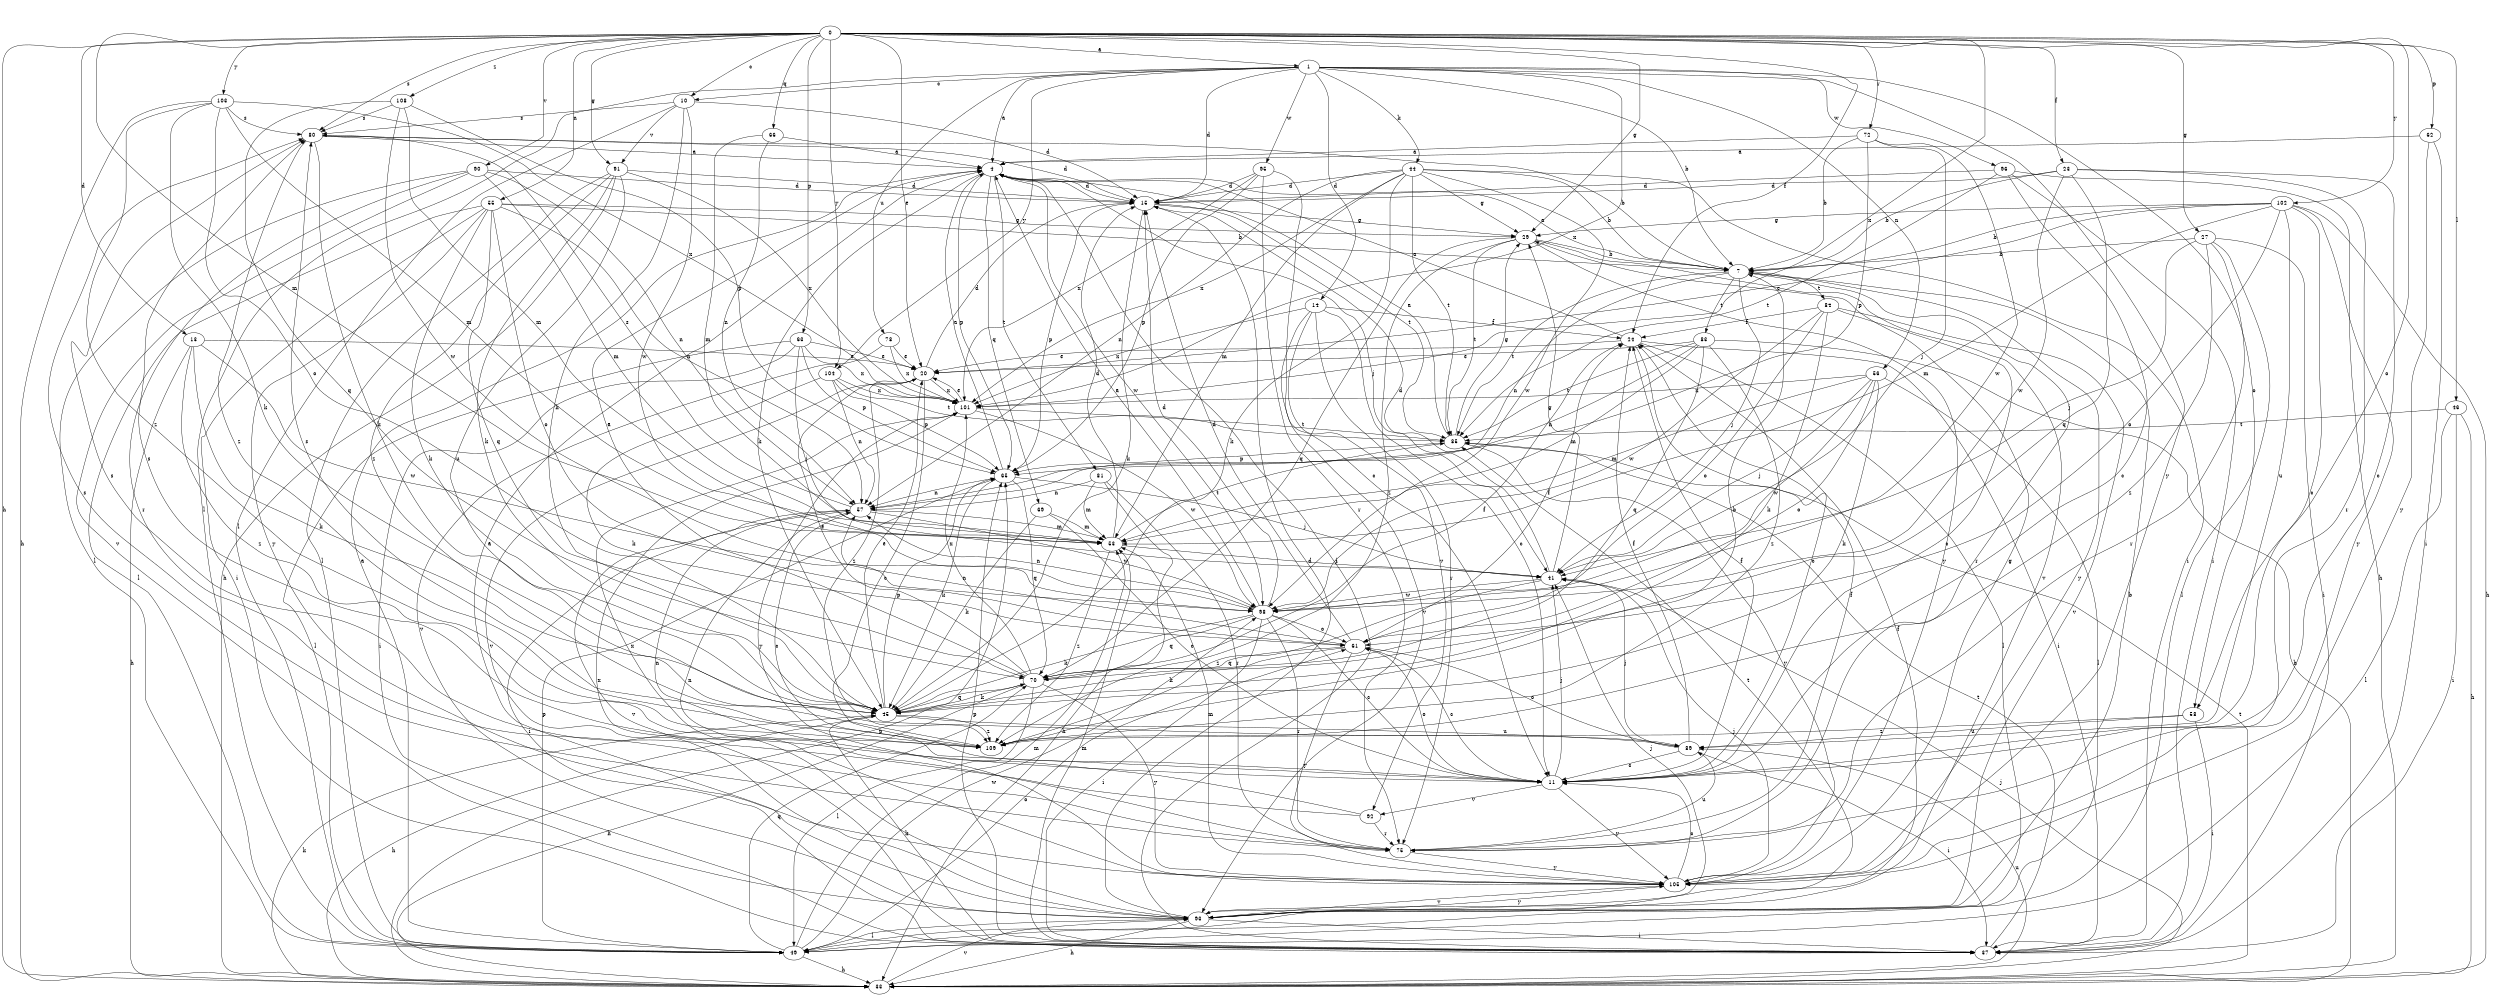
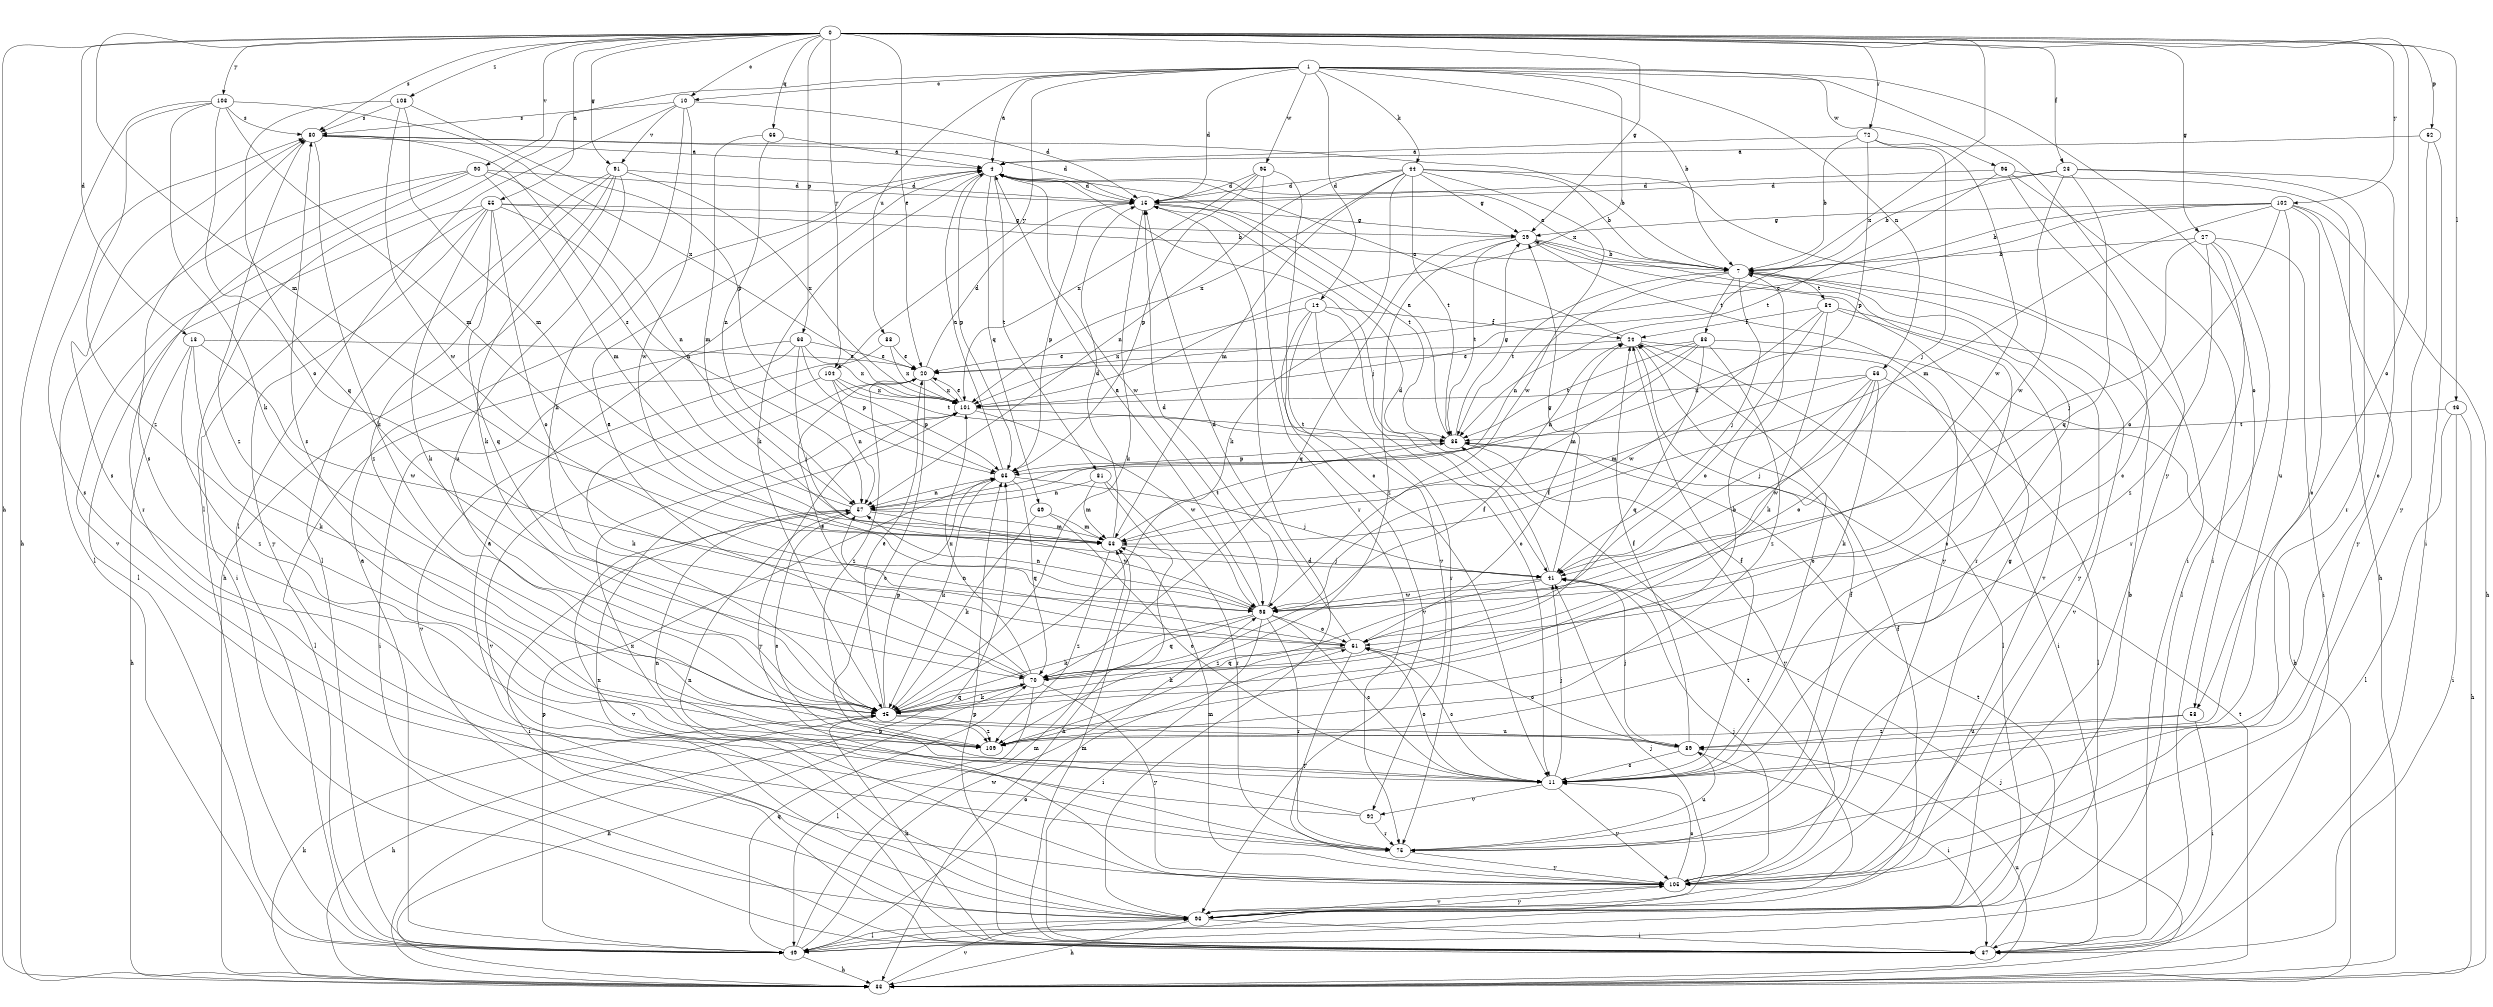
(1526, 48) -> none
(1068, 50) -> none
(889, 340) -> (889, 340)
(1152, 827) -> none
